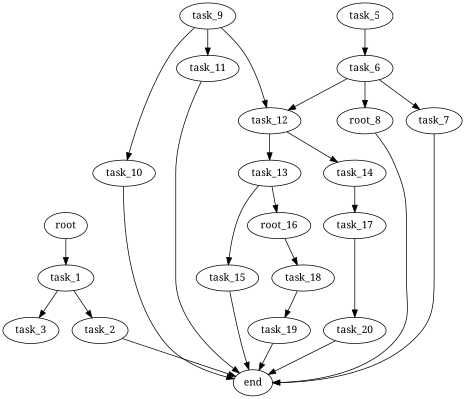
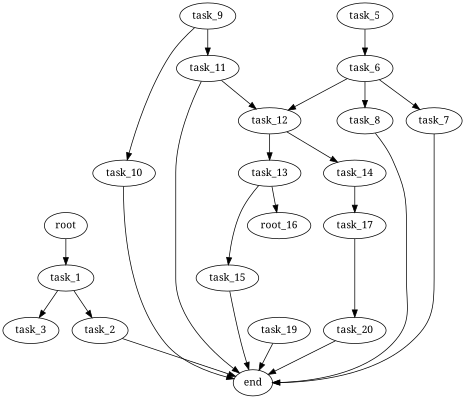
(249, 61) -> (236, 92)
(365, 121) -> (365, 121)
(303, 278) -> none
